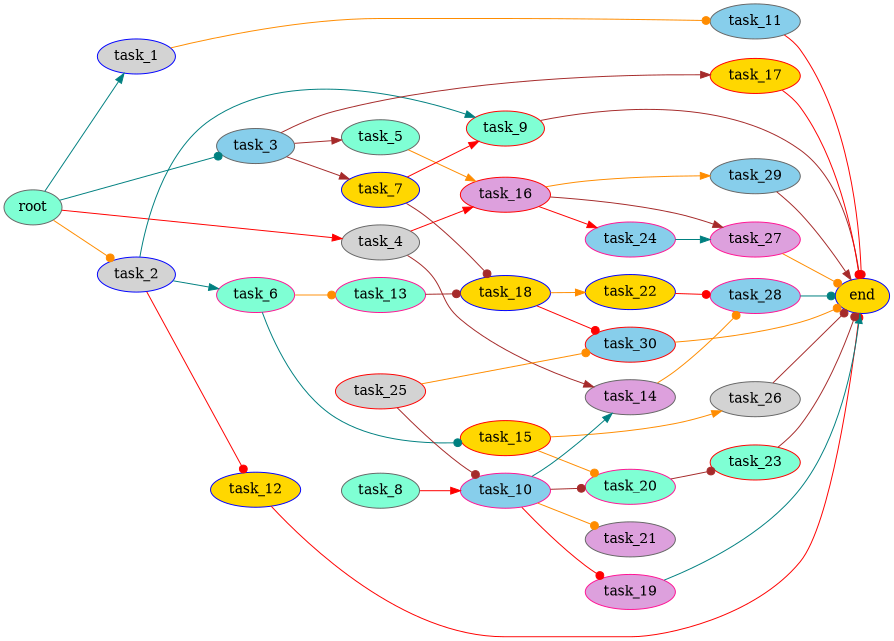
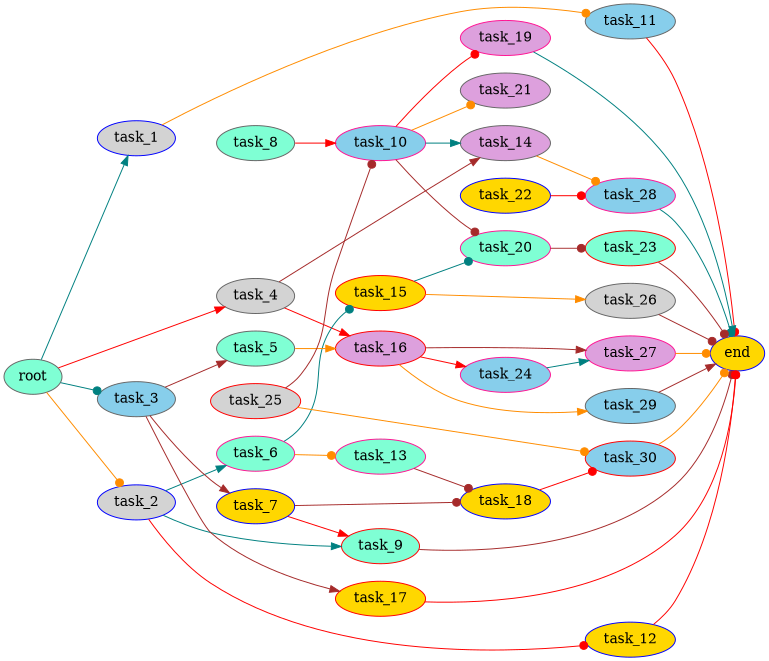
(563, 293) -> none
(565, 461) -> (439, 272)
